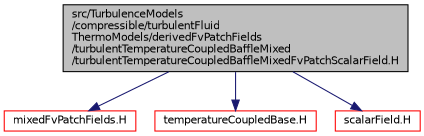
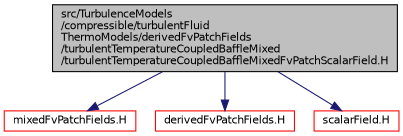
(236, 121) -> (225, 121)
